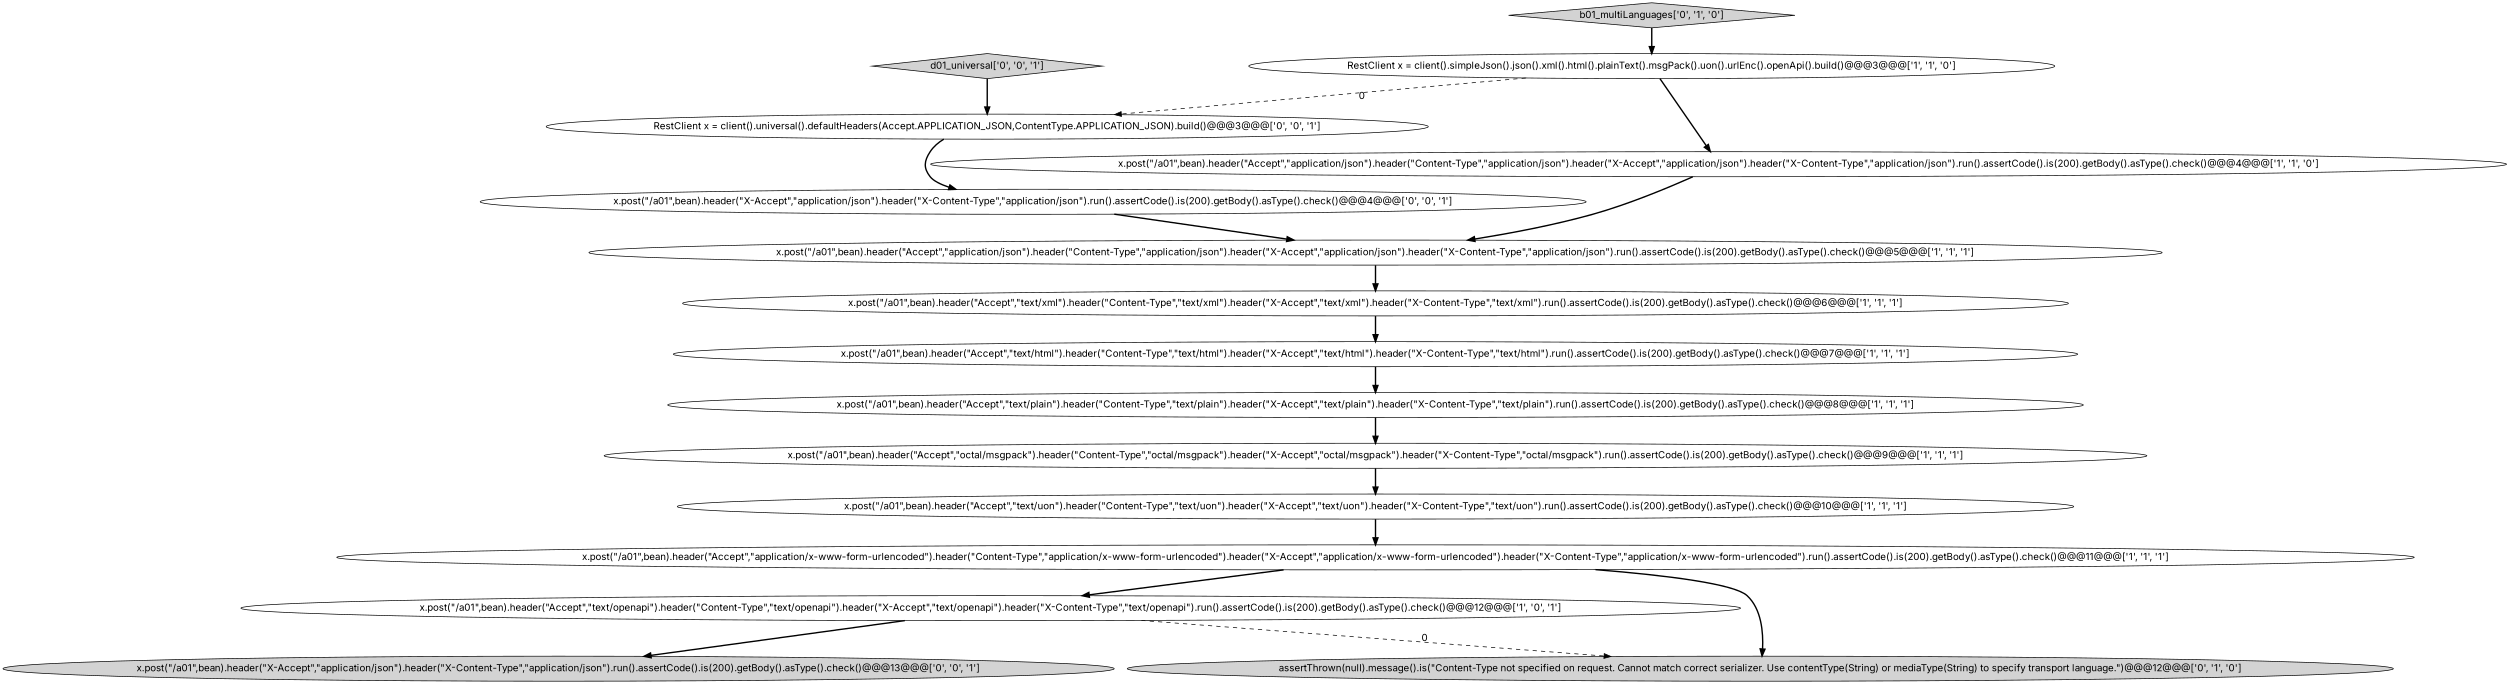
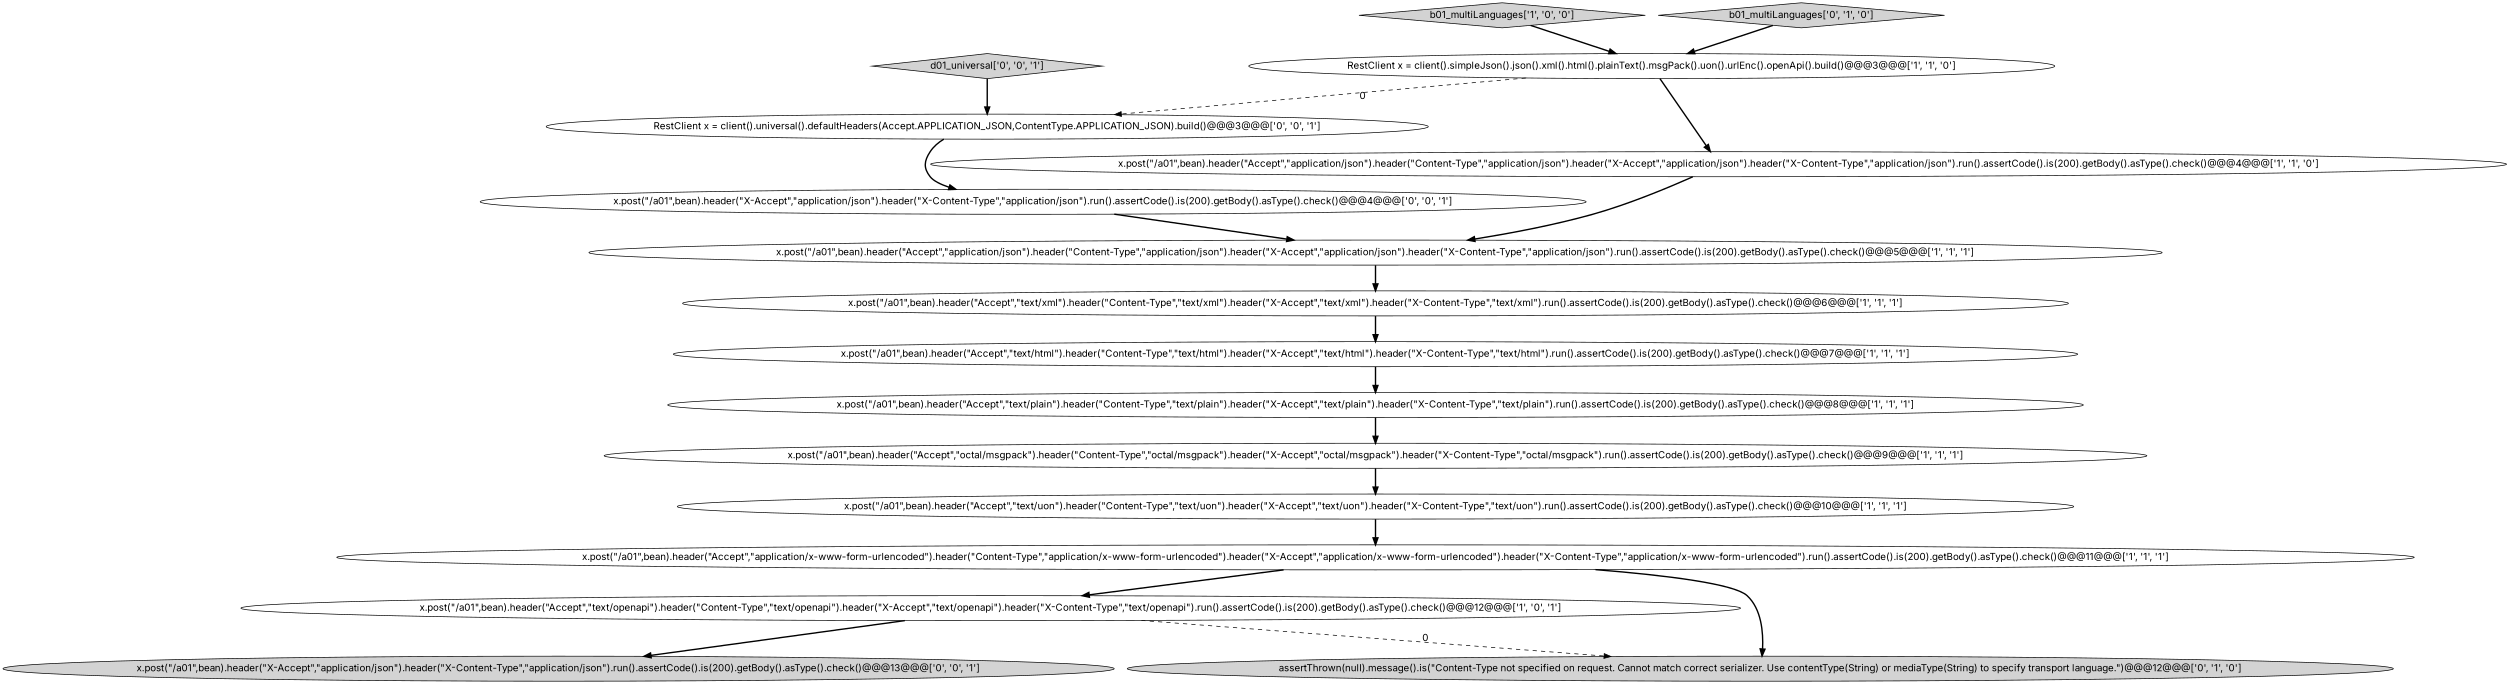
none -> (1502, 15)
